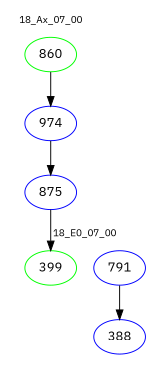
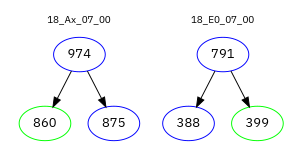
(51, 84) -> (64, 85)
(51, 231) -> (238, 85)
